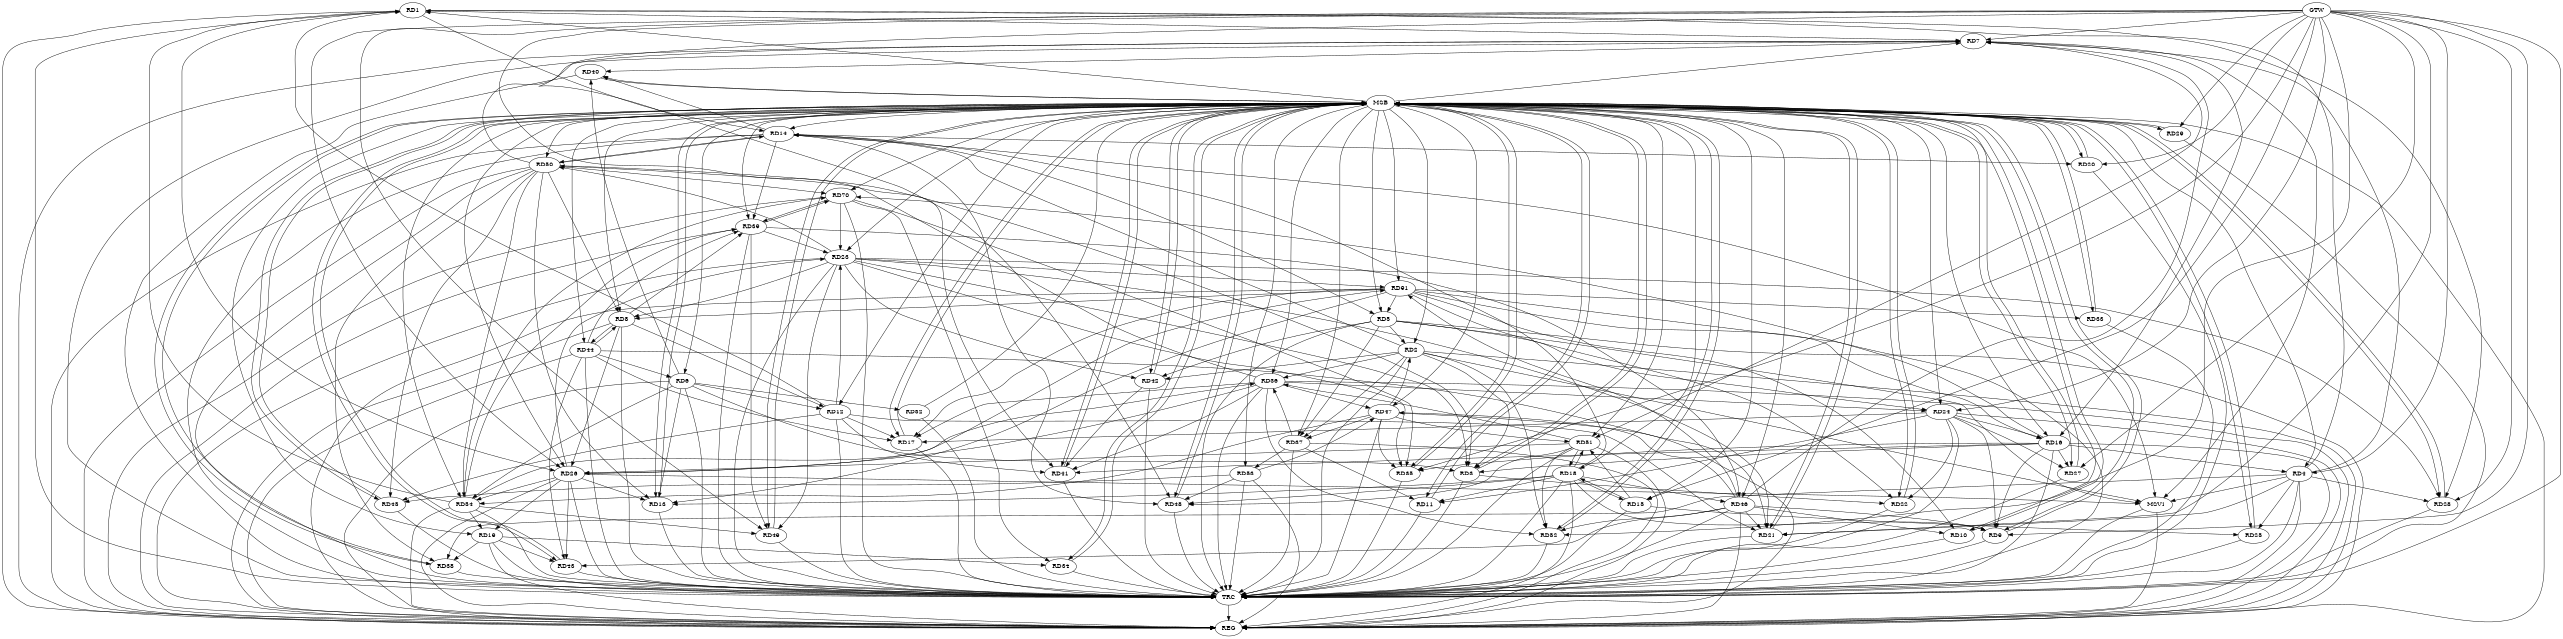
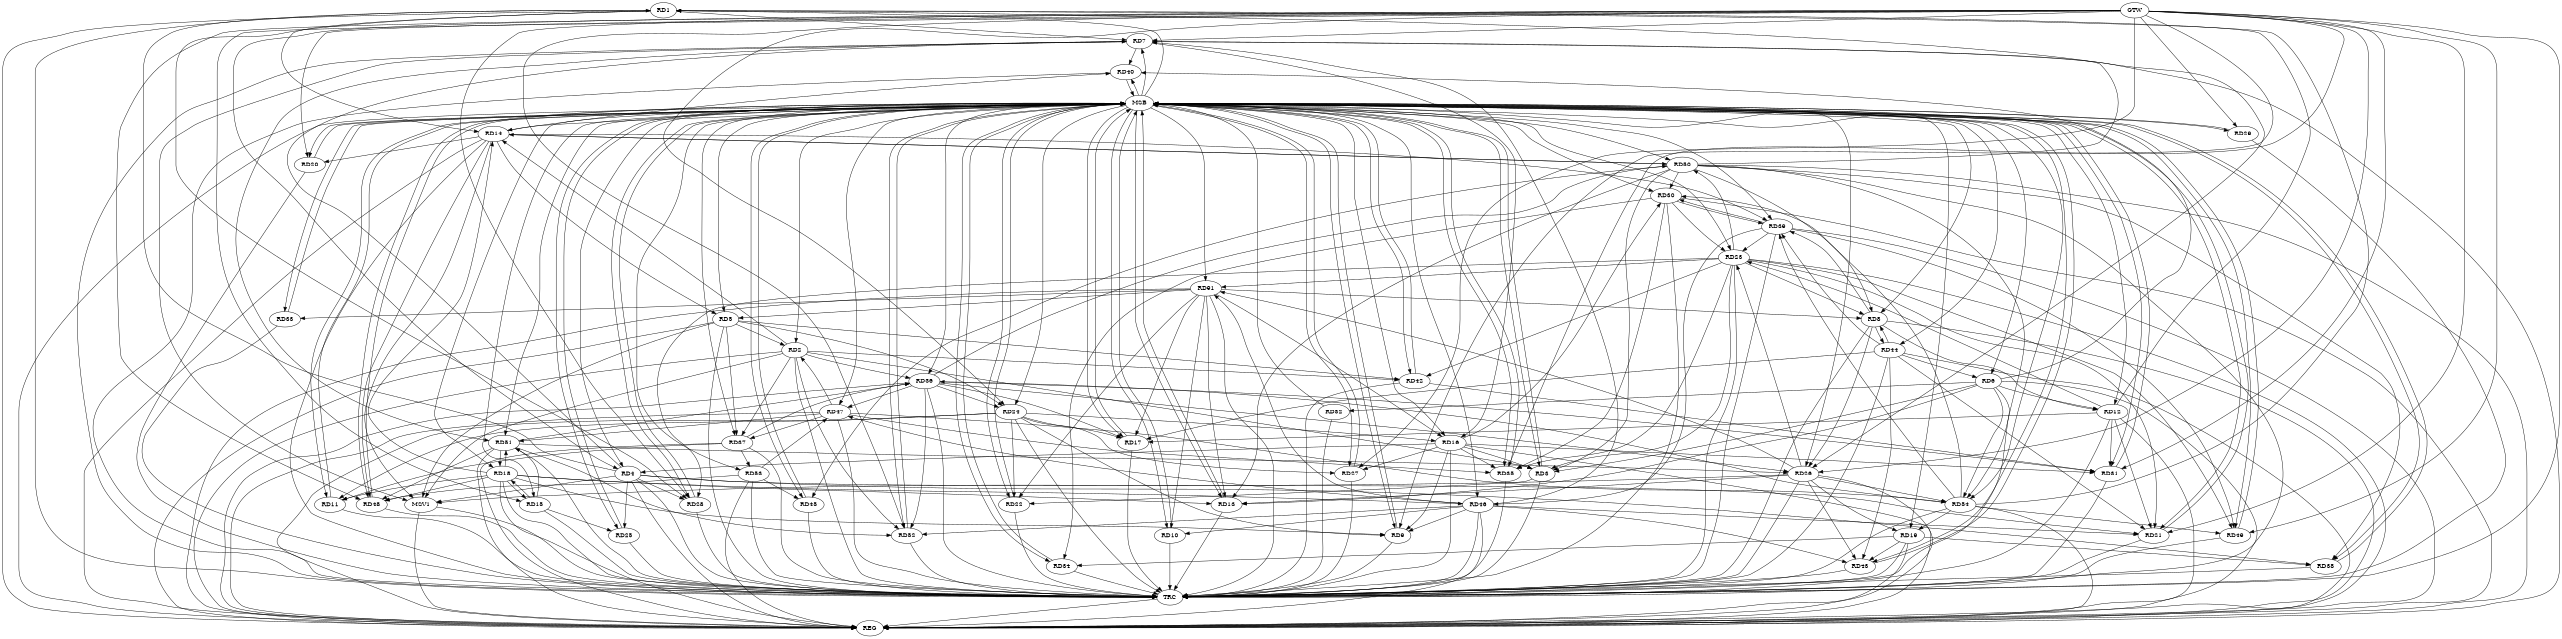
(841, 196) -> (1666, 196)
(611, 447) -> (1638, 624)
(1060, 474) -> (2110, 474)
